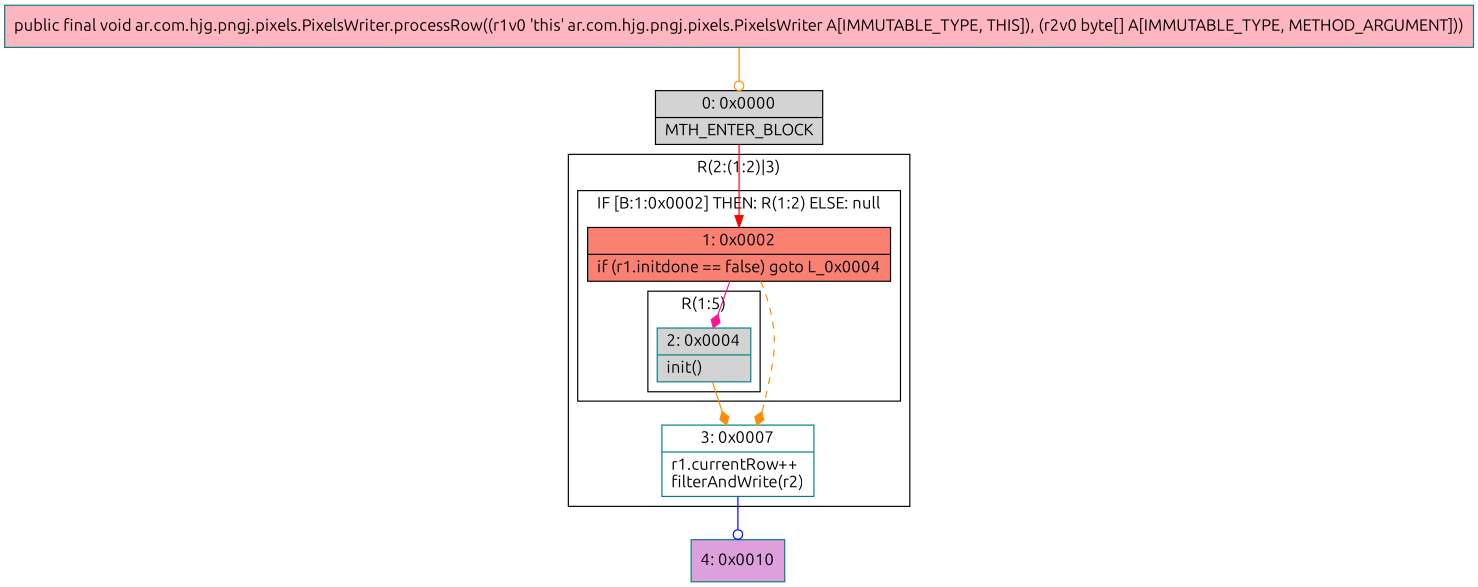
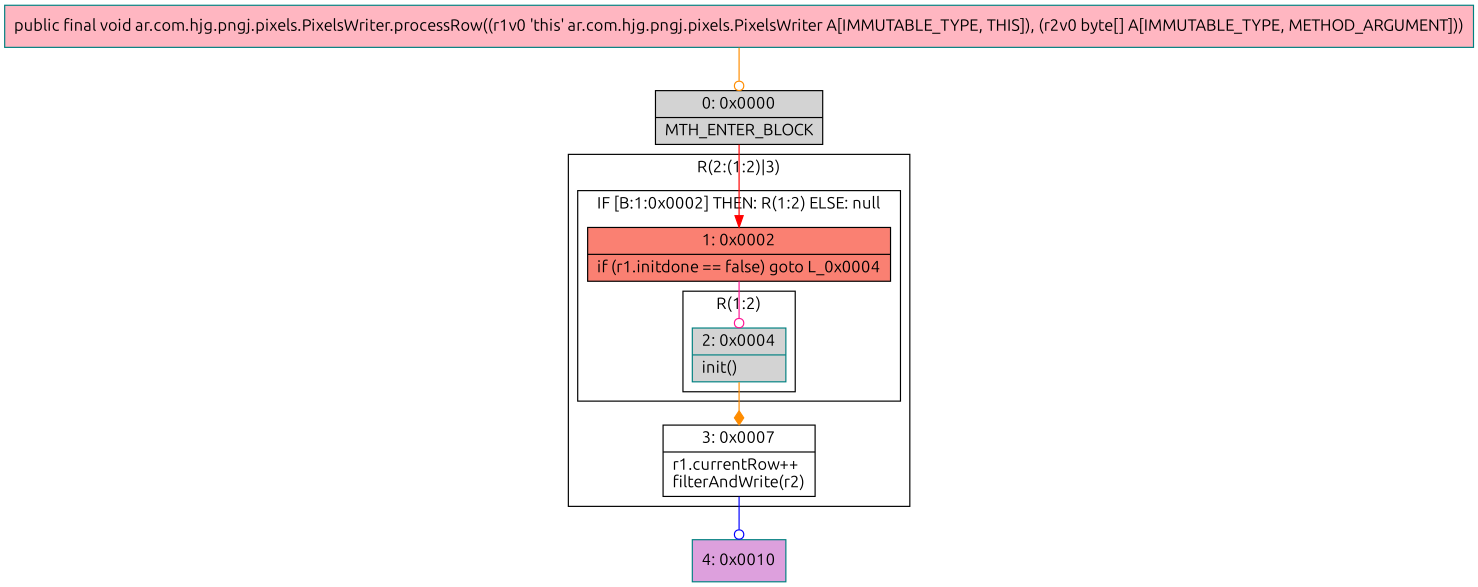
(724, 299) -> (739, 300)
(704, 305) -> (739, 305)
(774, 346) -> none
(738, 461) -> (739, 461)
